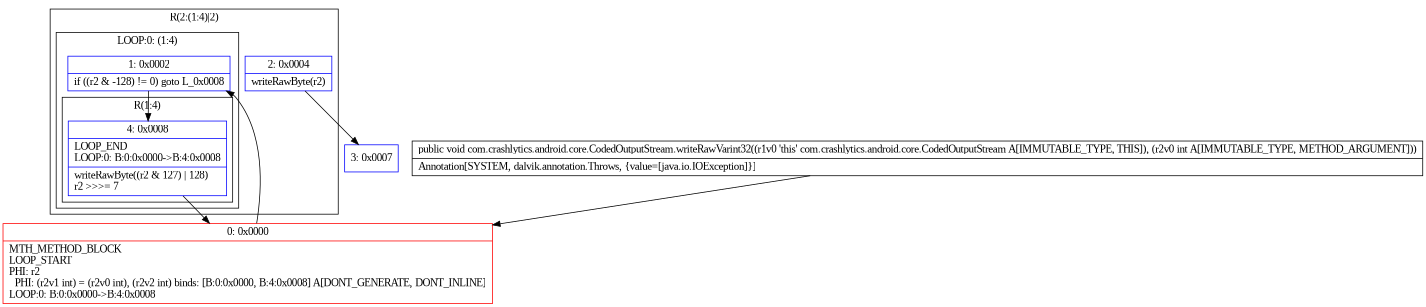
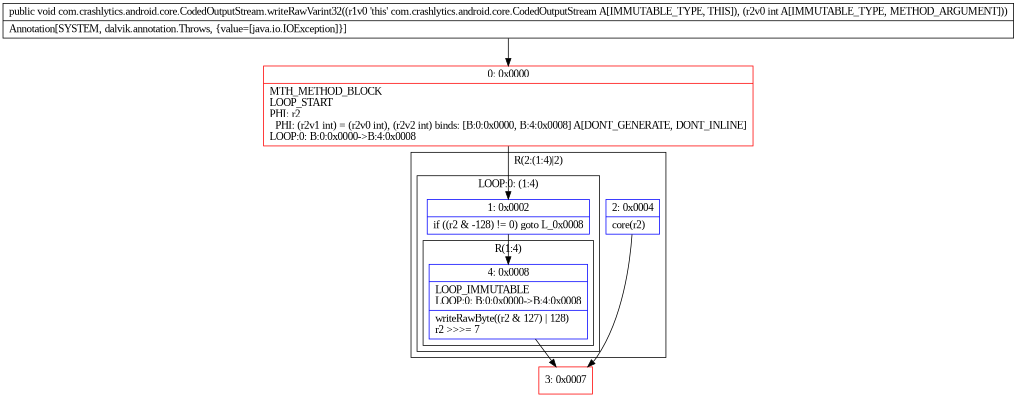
(288, 82) -> (629, 225)
(101, 147) -> (482, 290)
(371, 158) -> (566, 380)
(194, 207) -> (543, 350)
